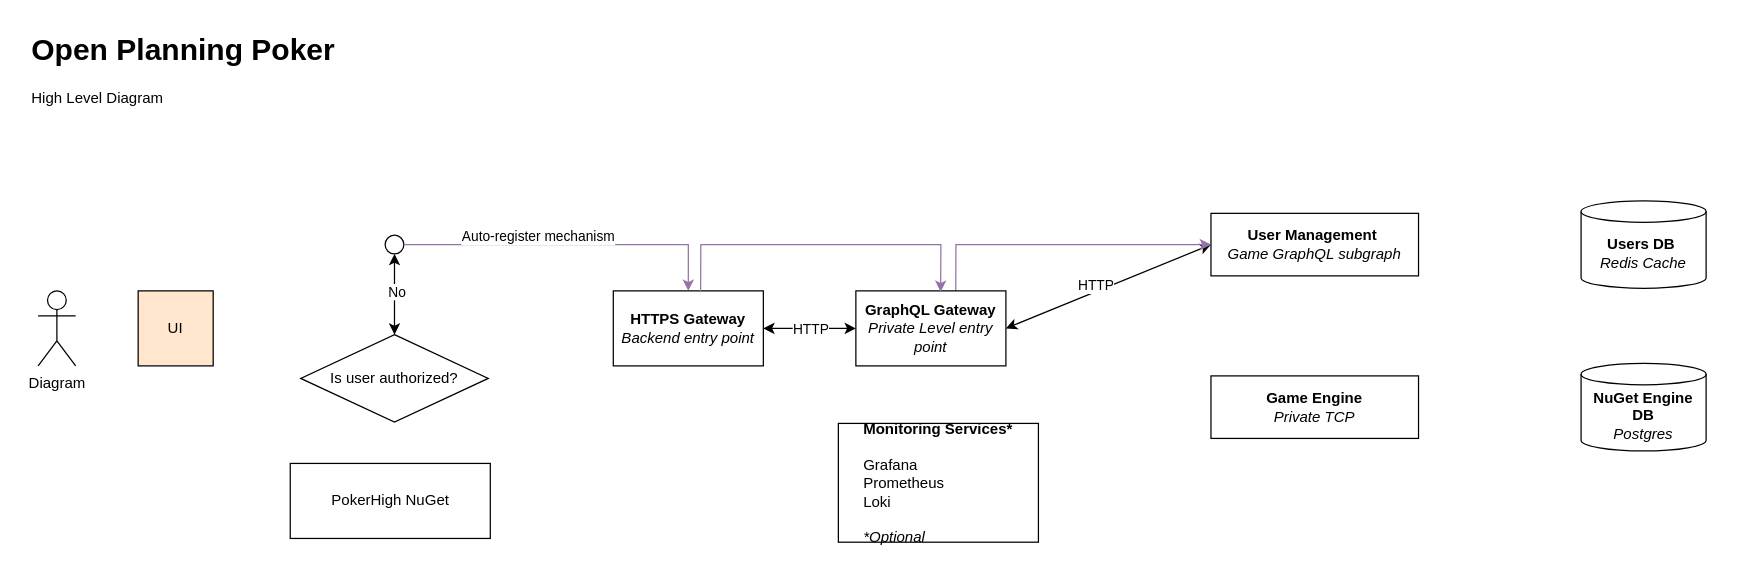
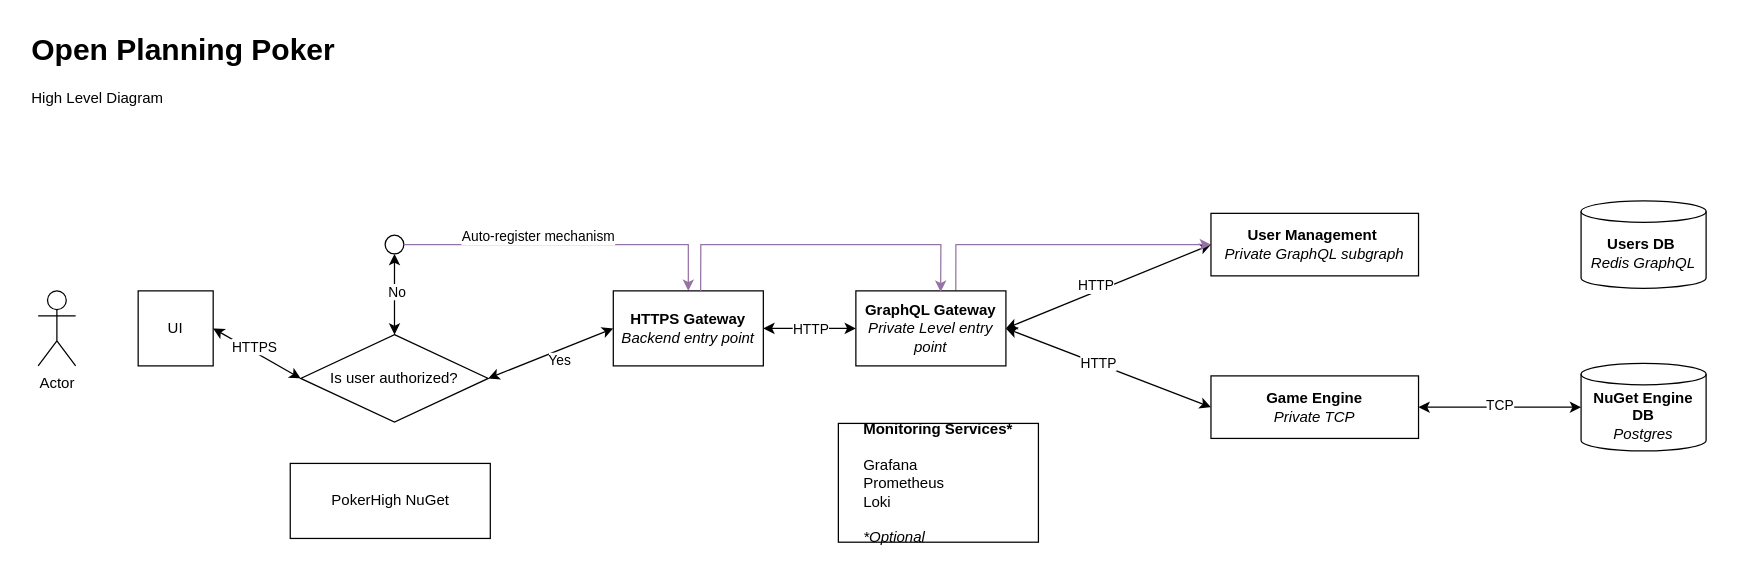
(1314, 244) -> (1314, 244)
(1643, 253) -> (1643, 253)
(176, 328) -> (176, 328)
none -> (256, 353)
none -> (551, 353)
none -> (1108, 367)
(58, 383) -> (58, 383)
none -> (1499, 407)
